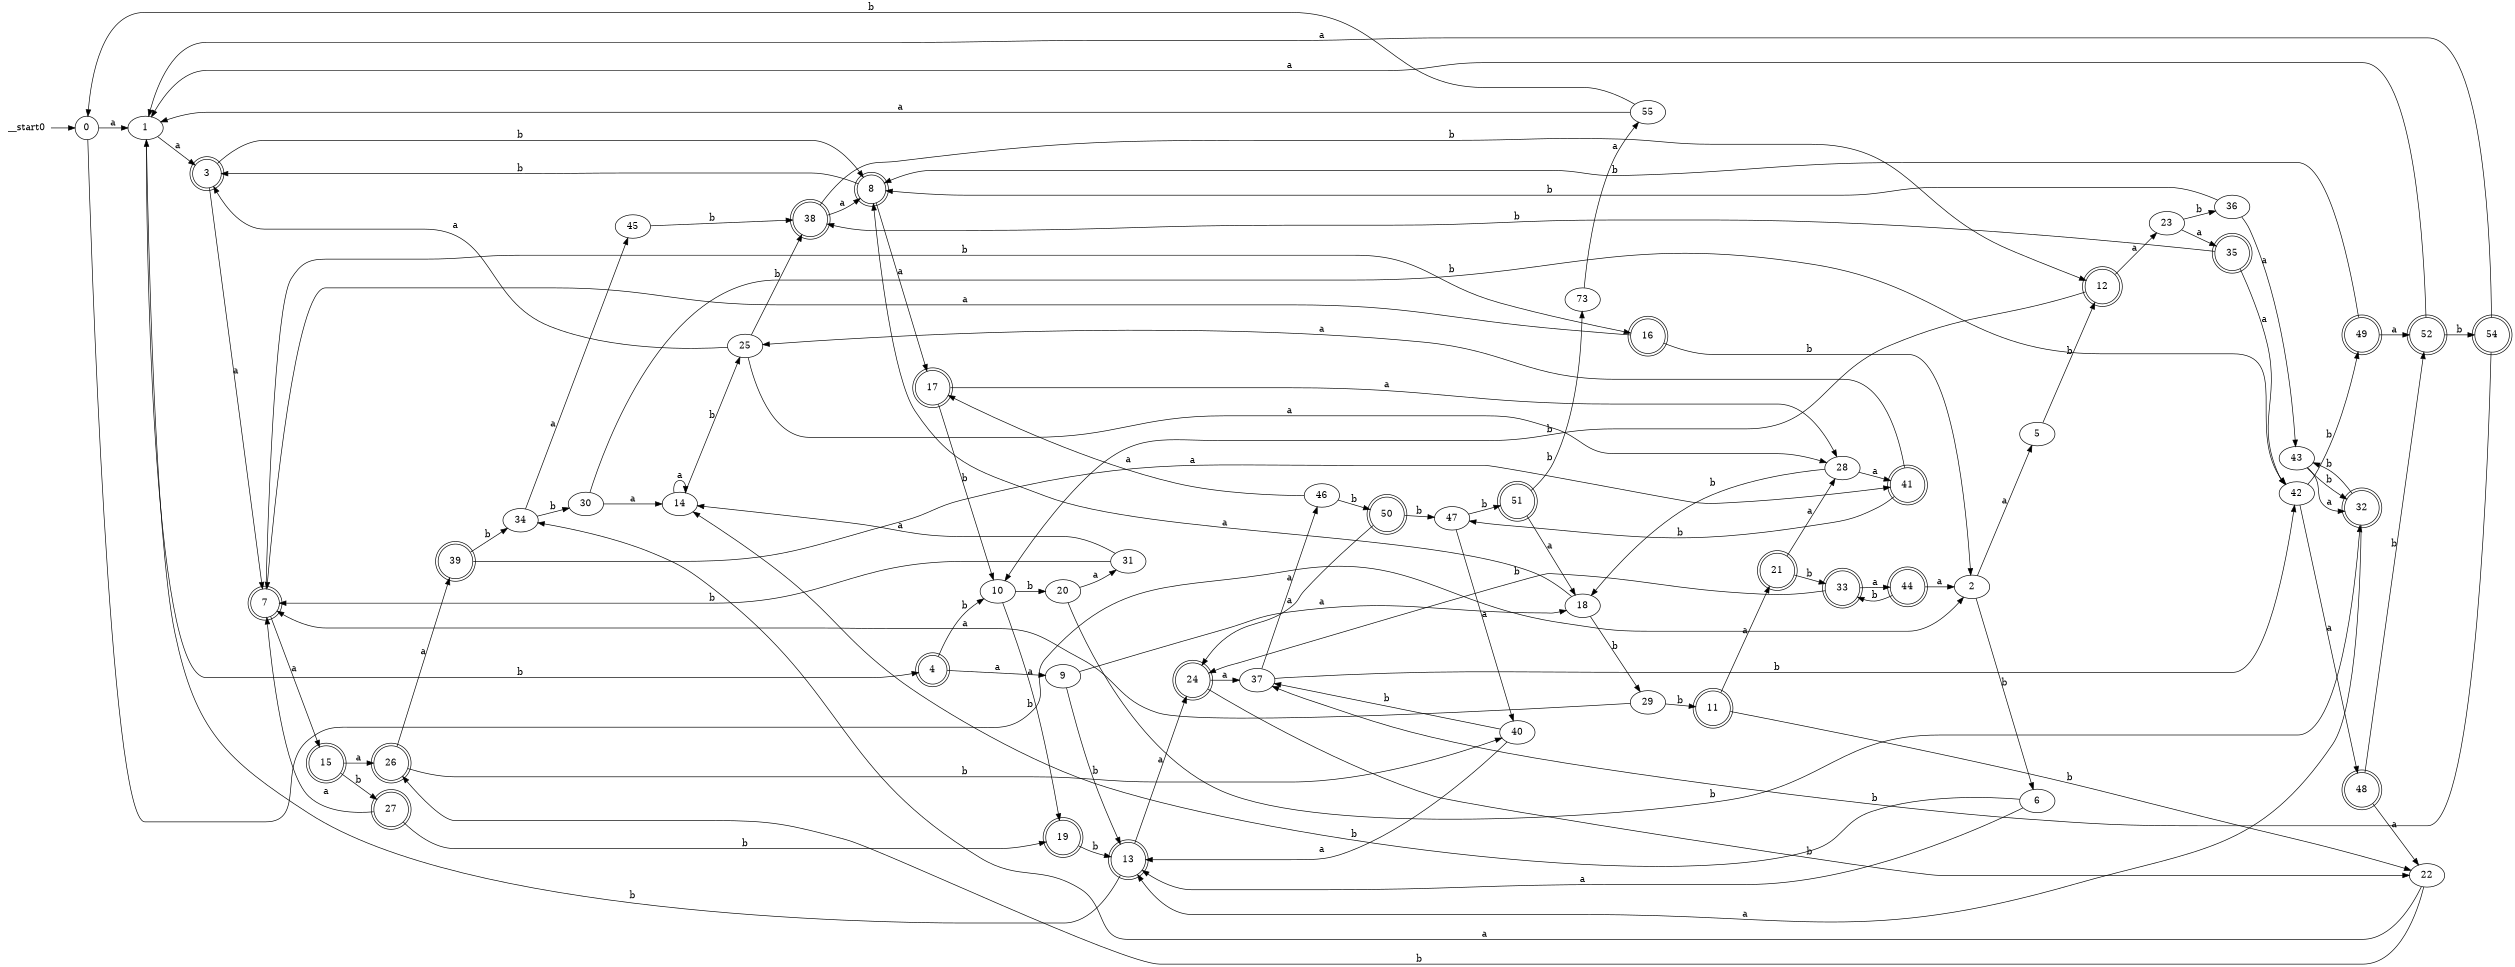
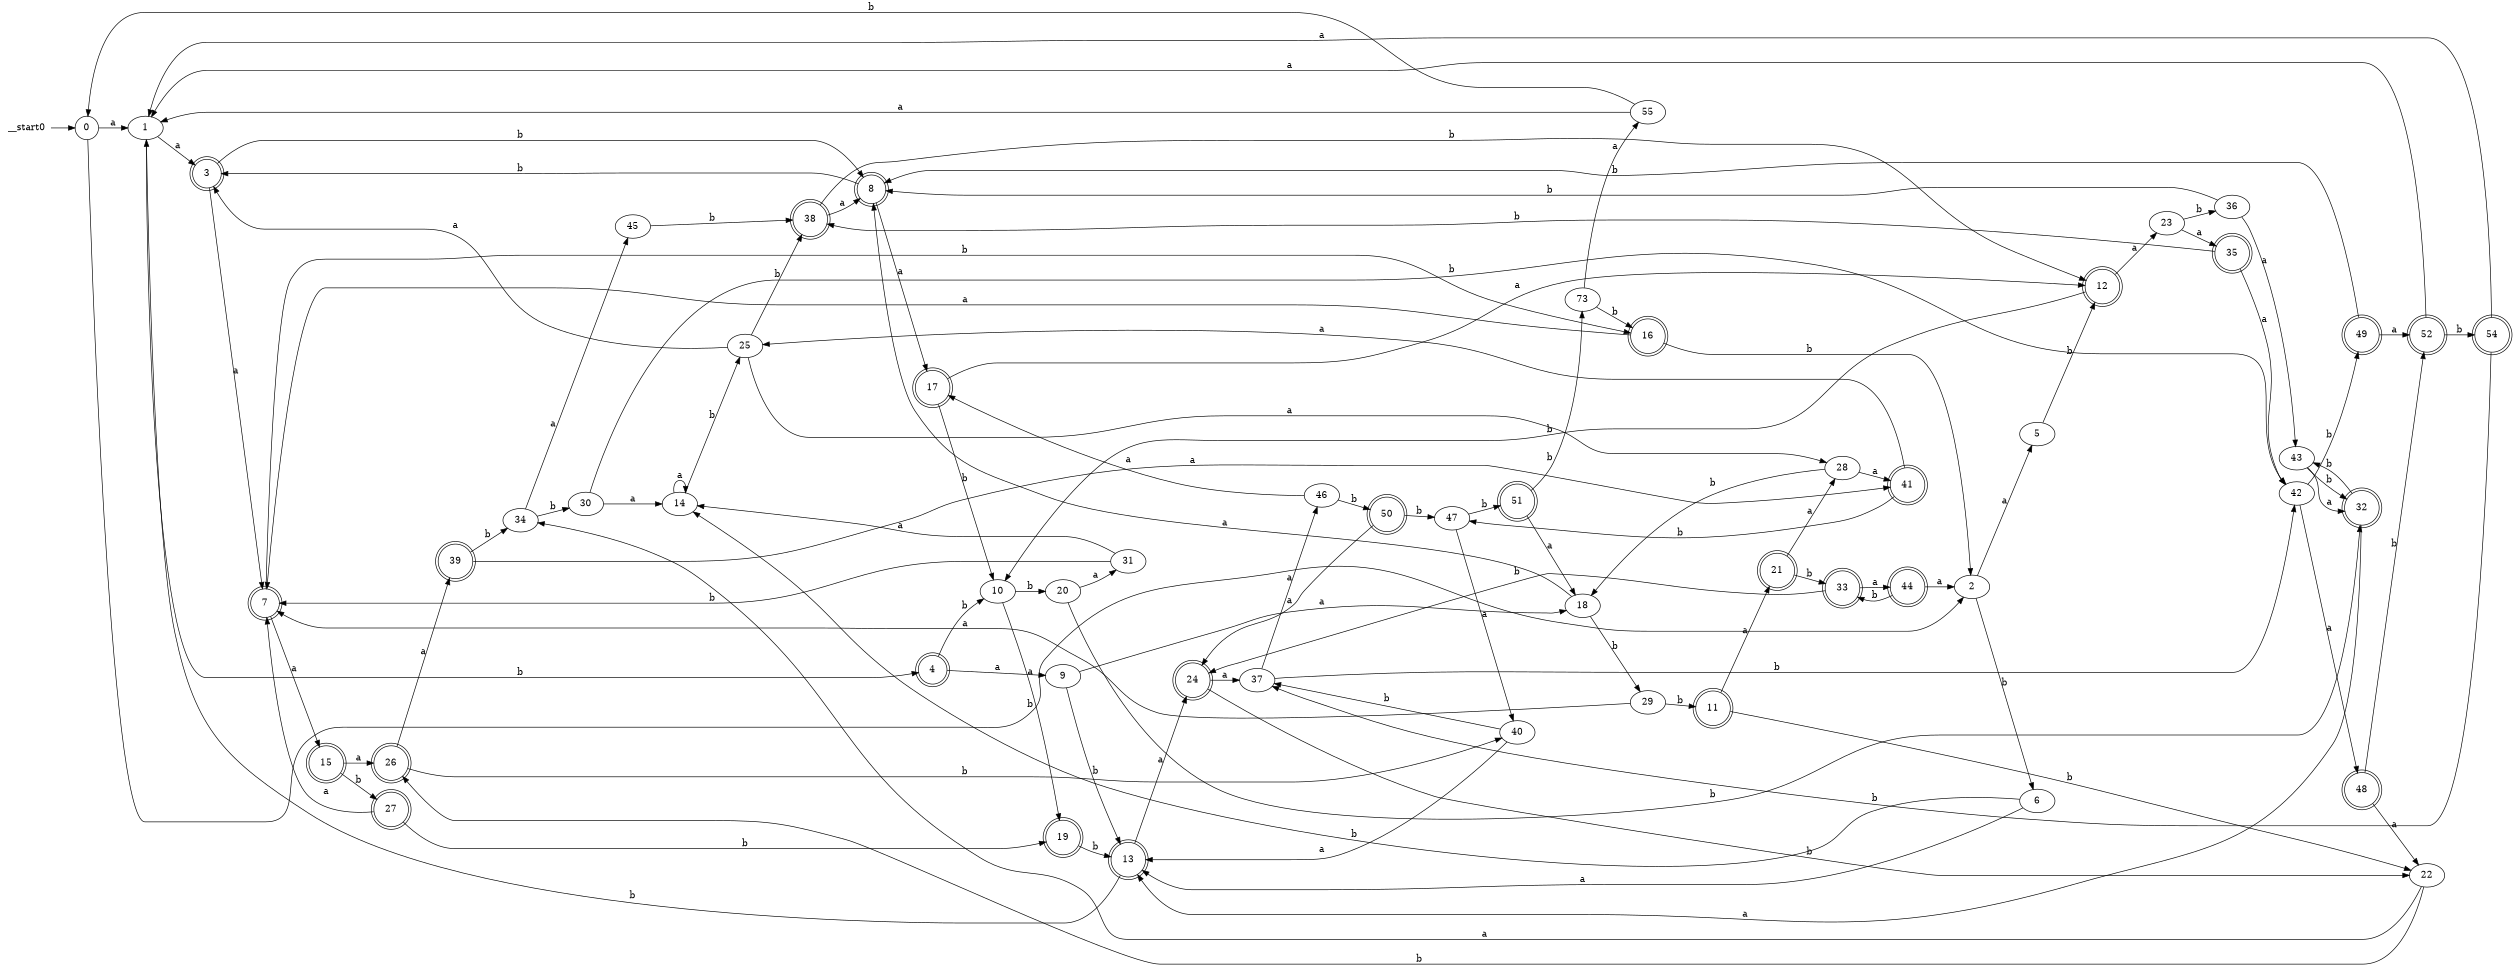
none -> (1612, 316)
(1402, 392) -> (1483, 316)
